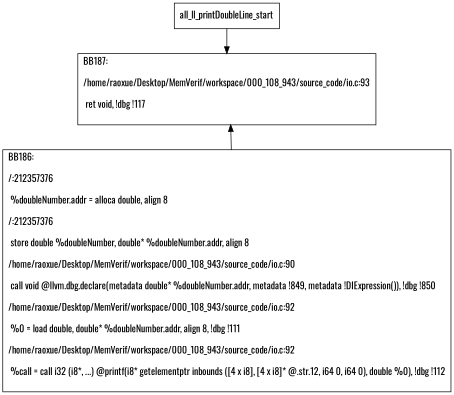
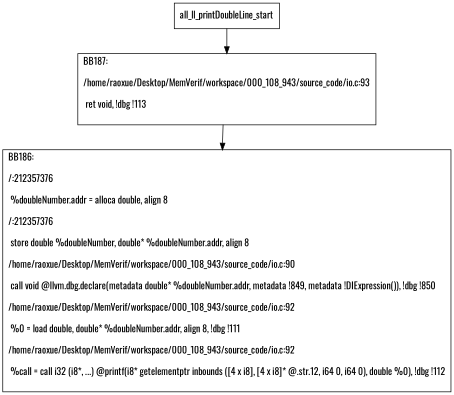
(114, 105) -> (115, 105)
(231, 141) -> (223, 134)
